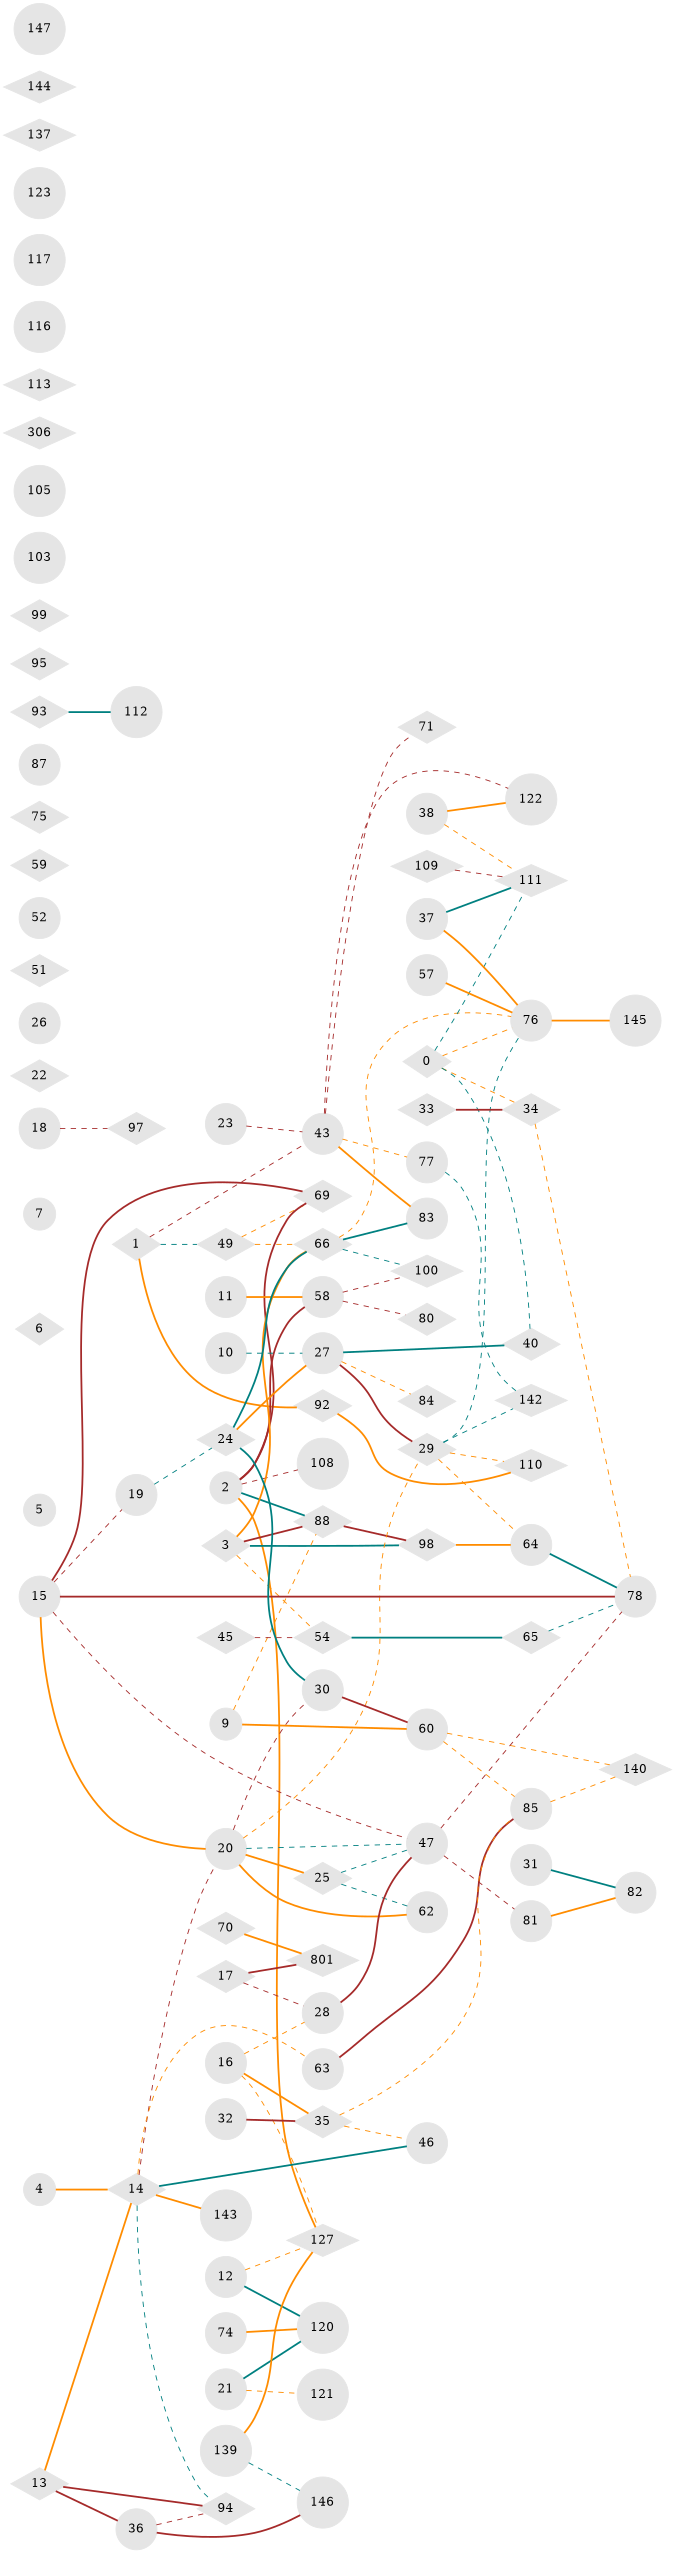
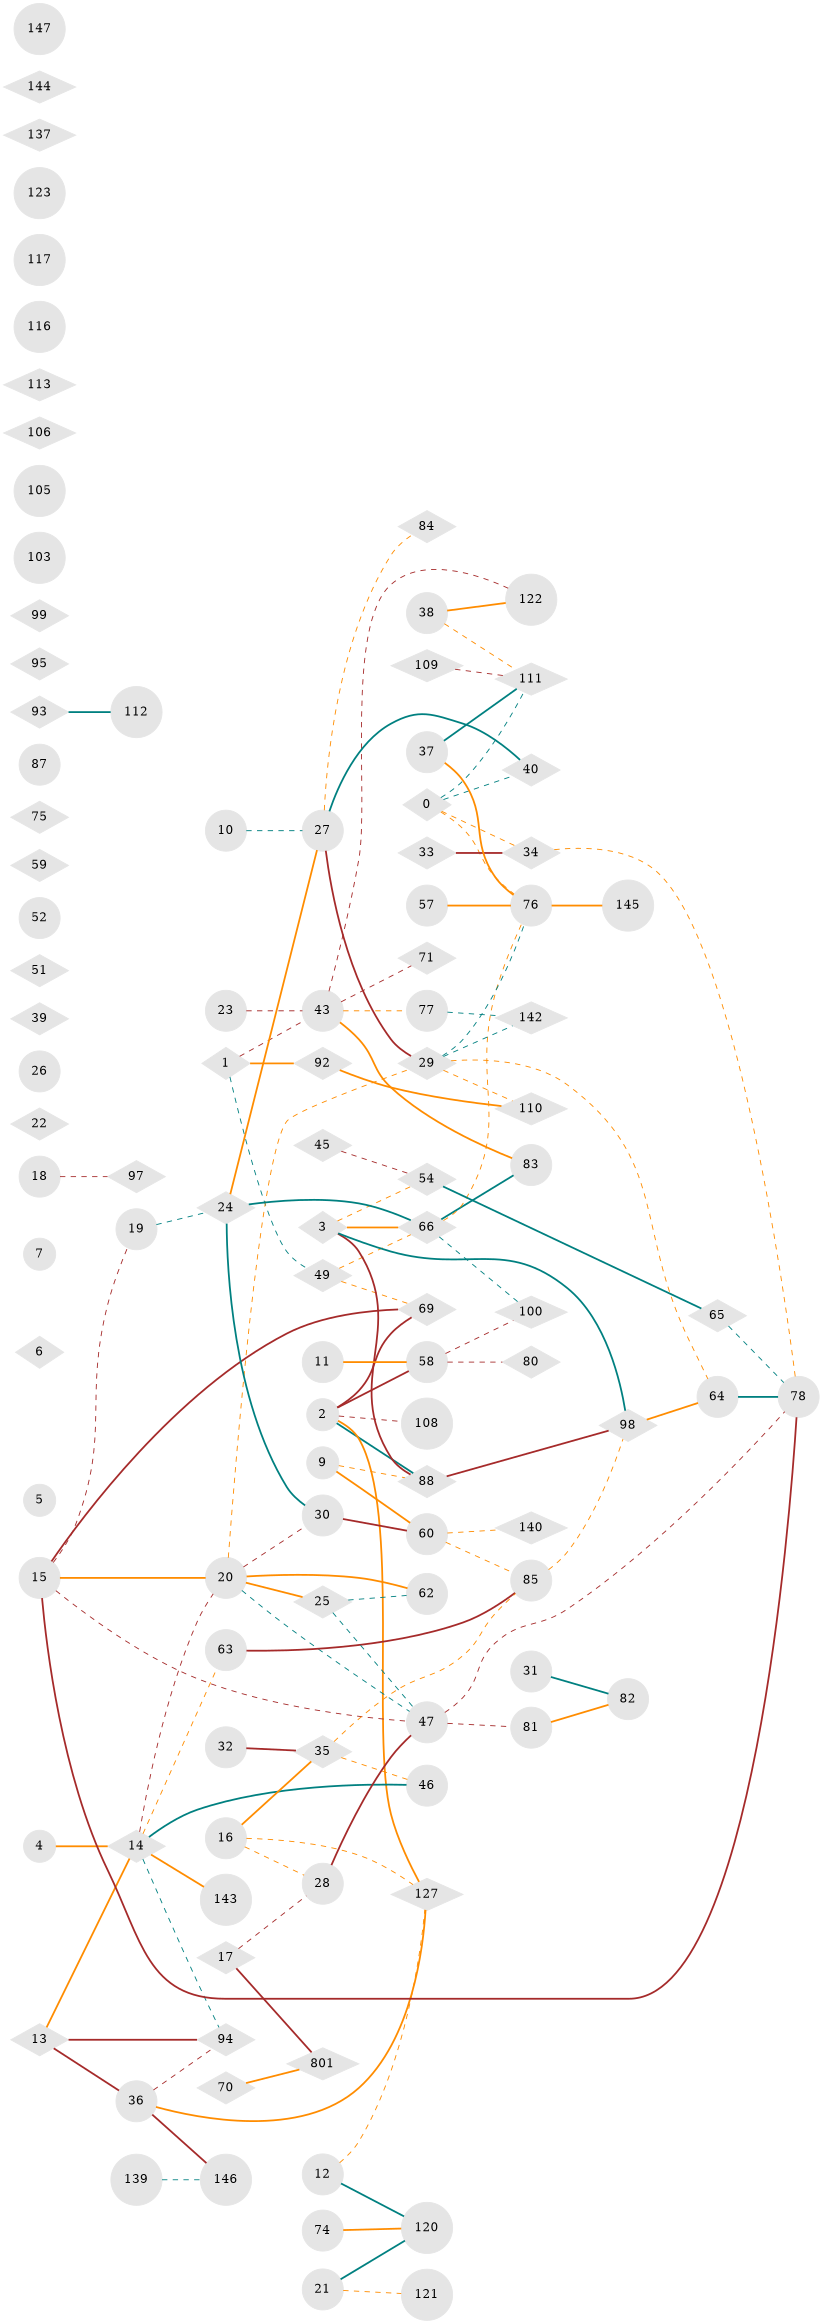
(40, 433) -> (40, 433)
none -> (40, 1019)
(583, 1789) -> (594, 1509)
(274, 2341) -> (352, 2093)
